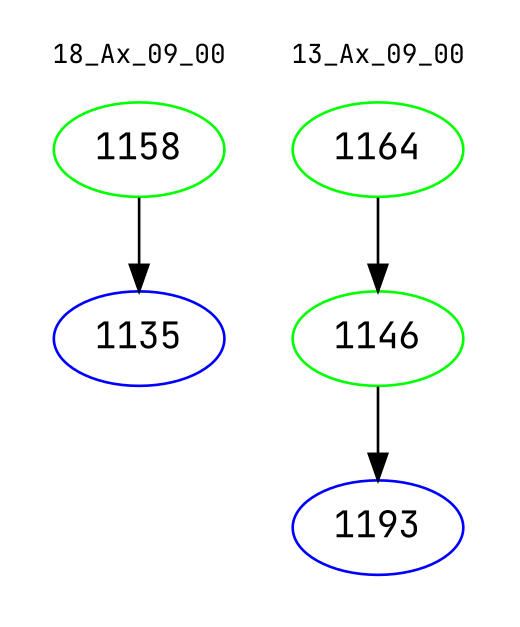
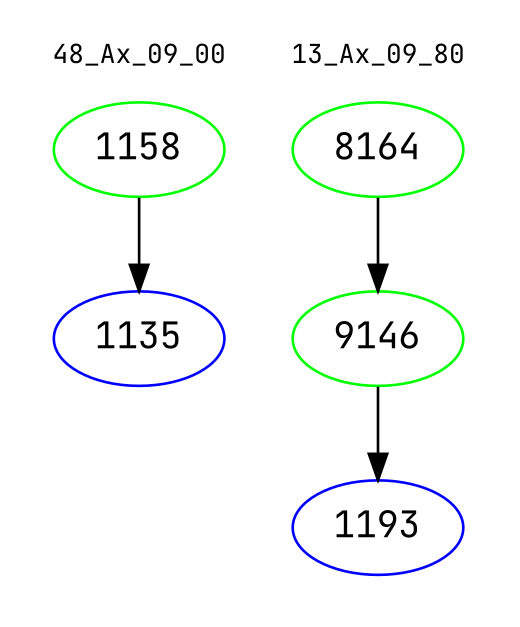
(140, 56) -> (140, 56)
(379, 56) -> (379, 56)
(378, 150) -> (378, 150)
(378, 339) -> (378, 339)
